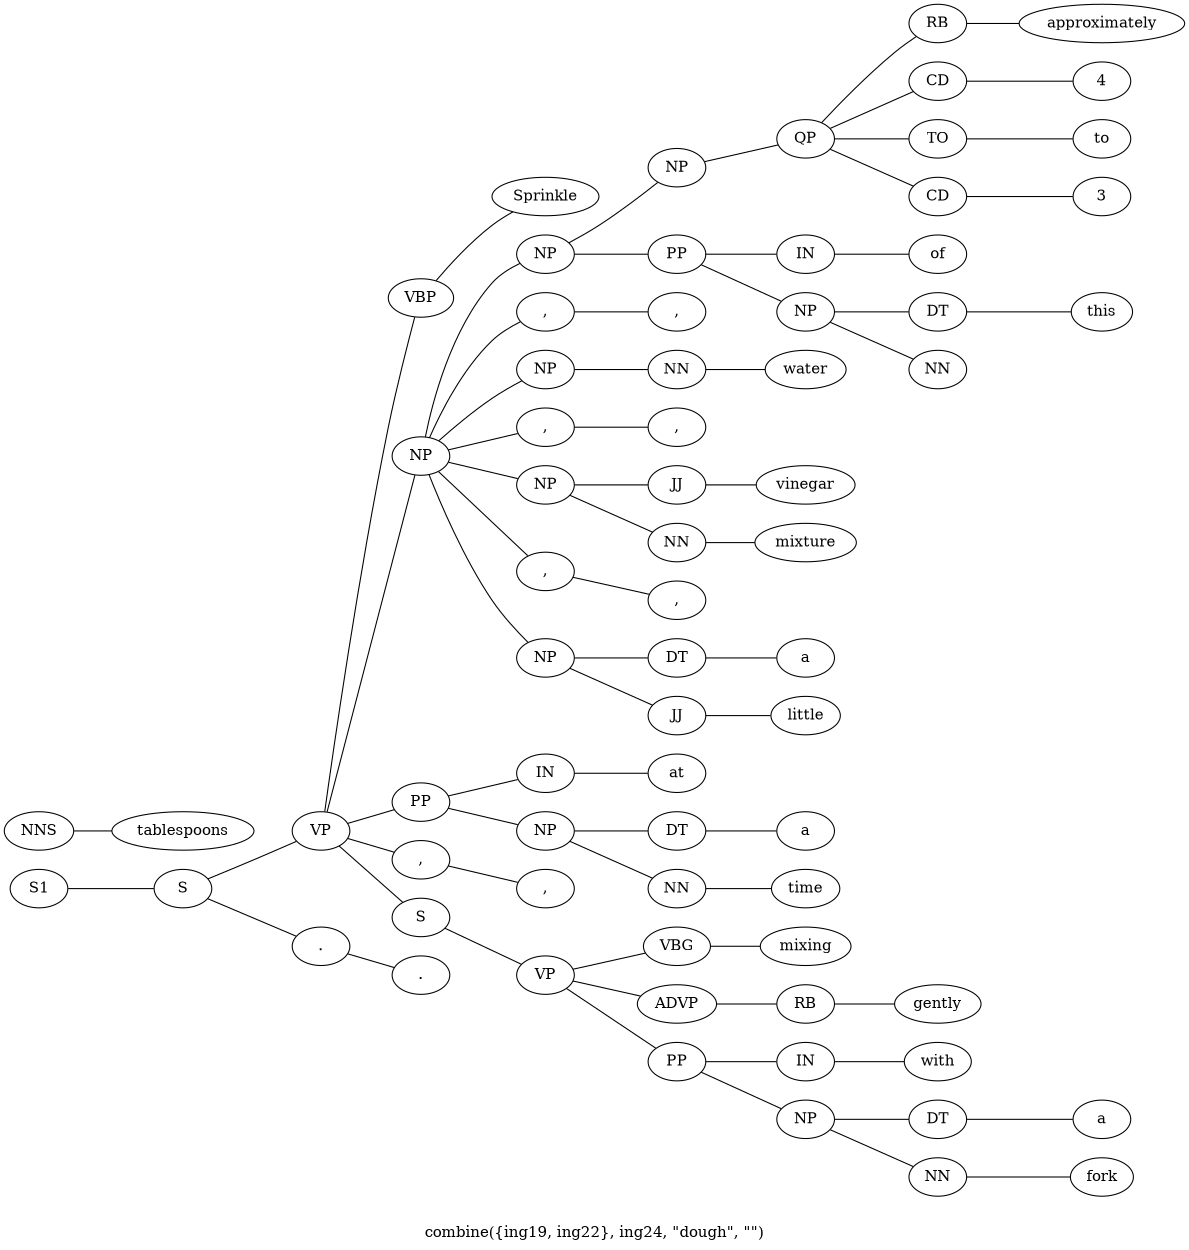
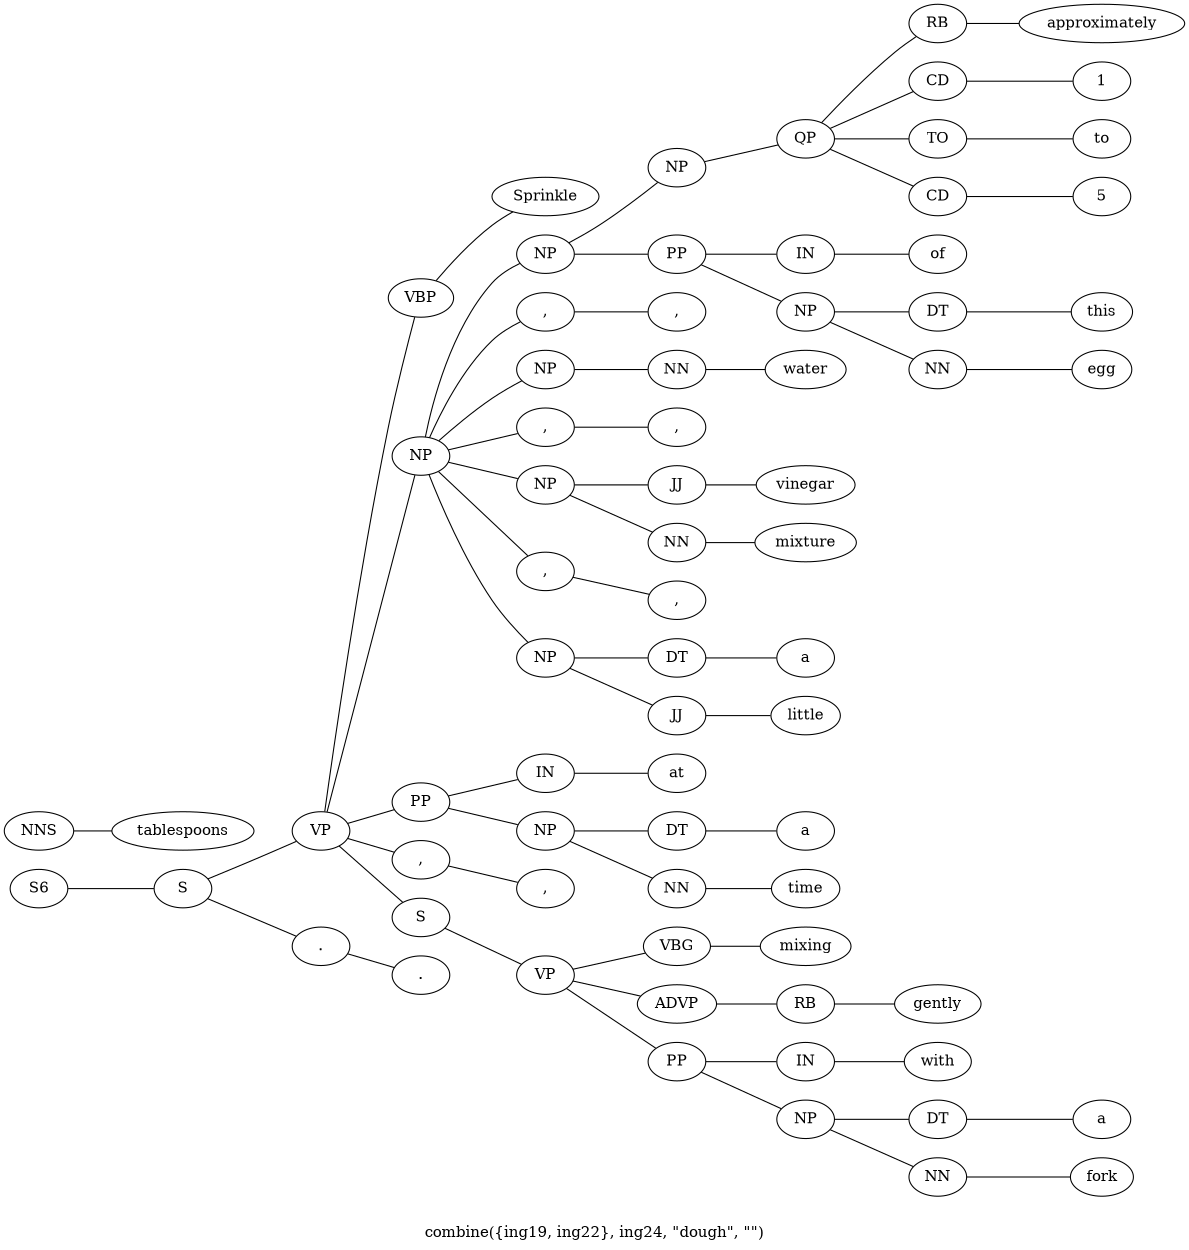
(1102, 81) -> (1102, 81)
(1102, 197) -> (1102, 197)
none -> (1102, 370)
(39, 889) -> (39, 889)
